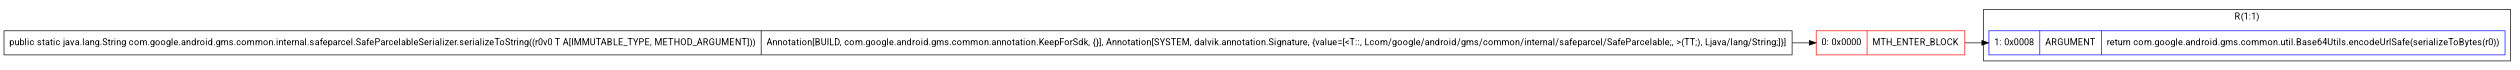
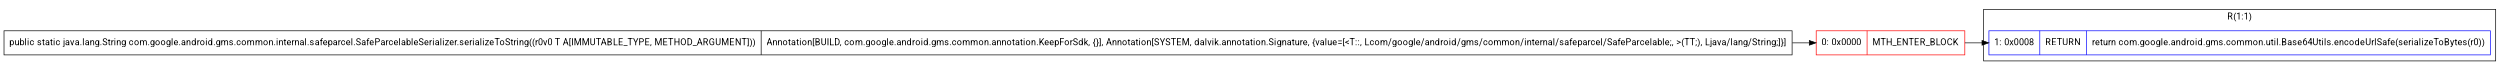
(2071, 43) -> (2063, 43)
